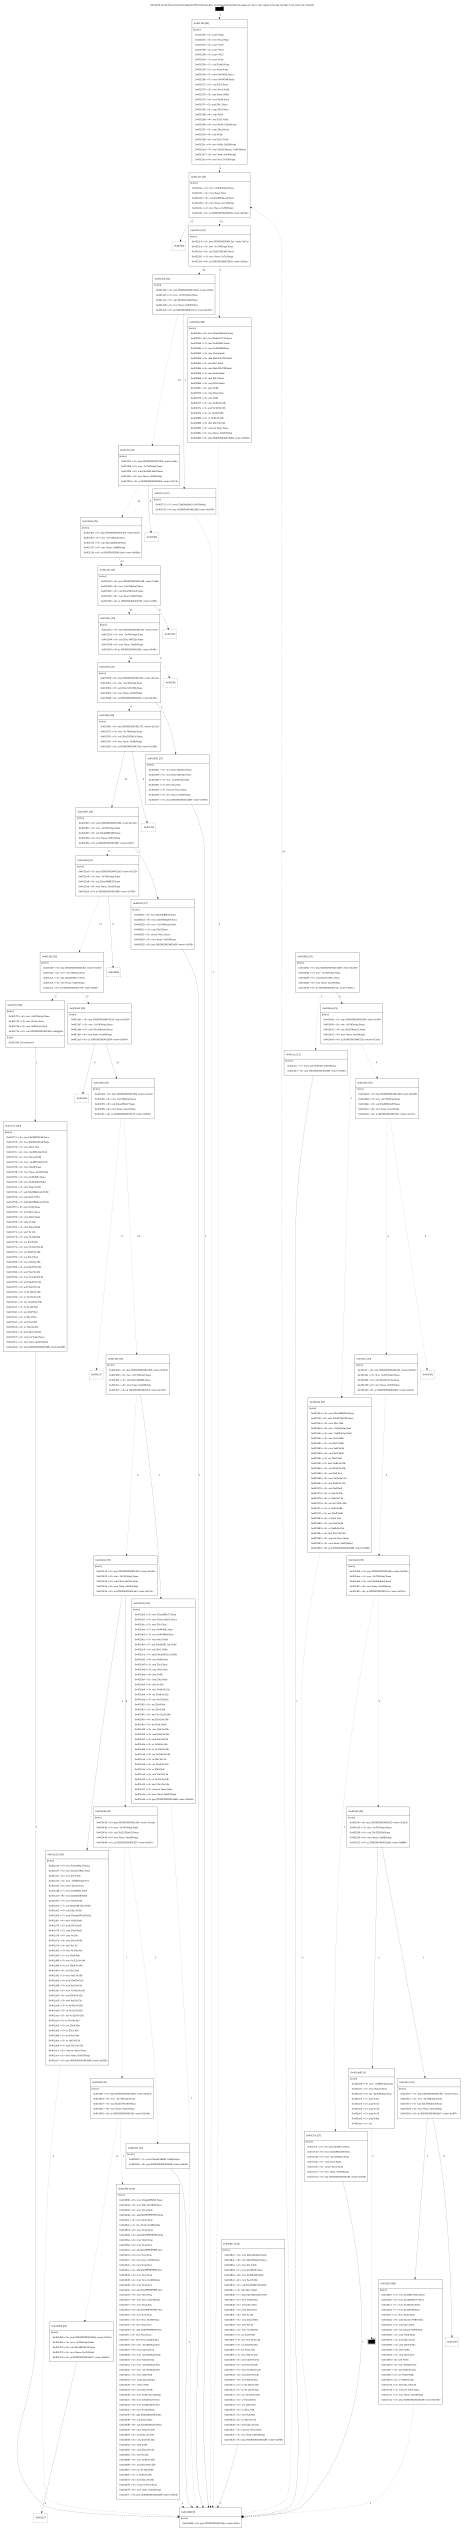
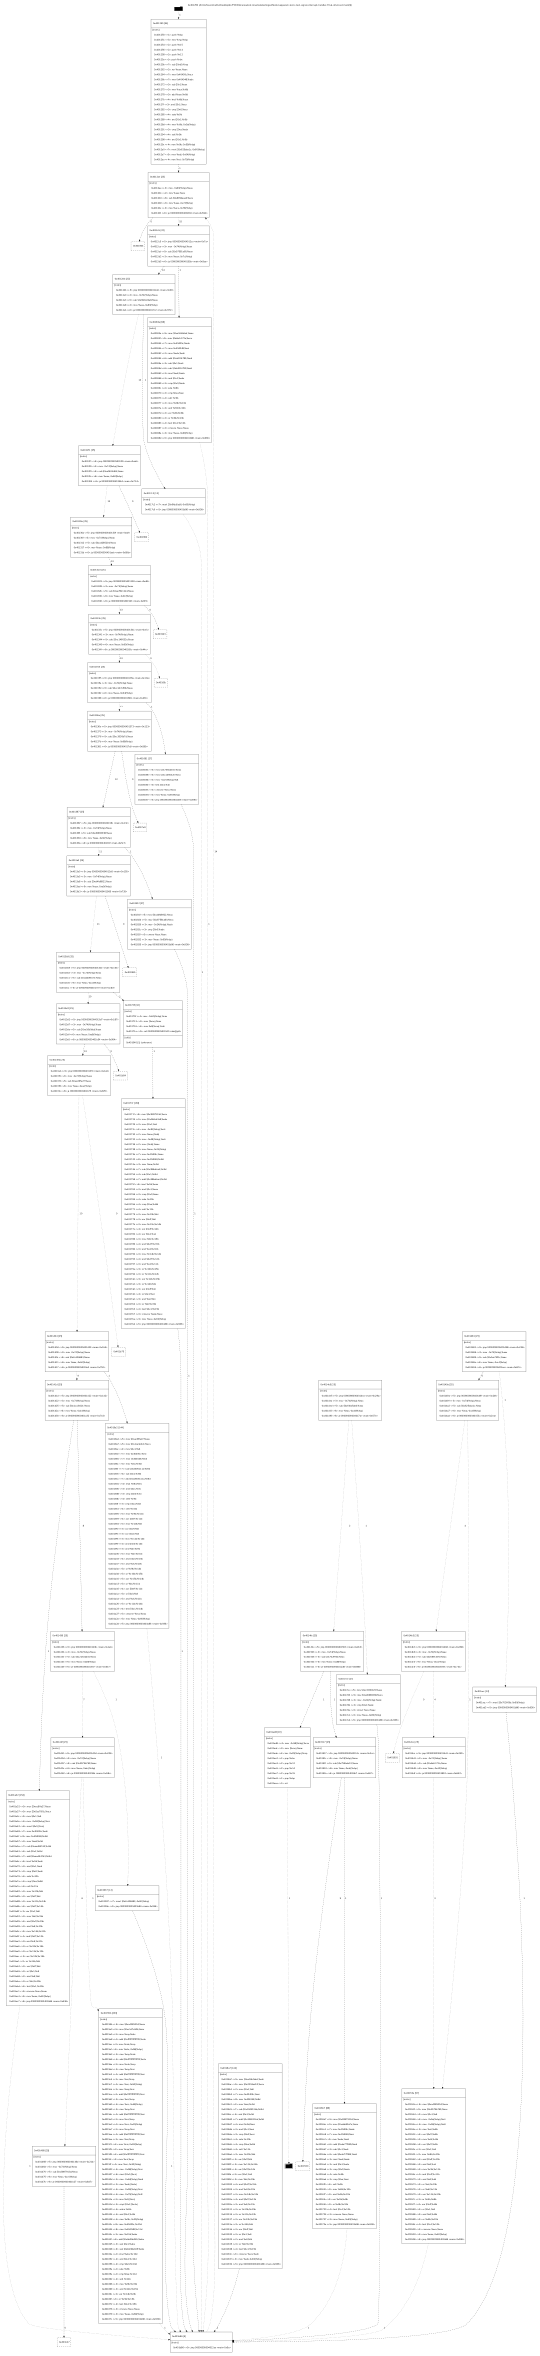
(382, 1474) -> (434, 1932)
